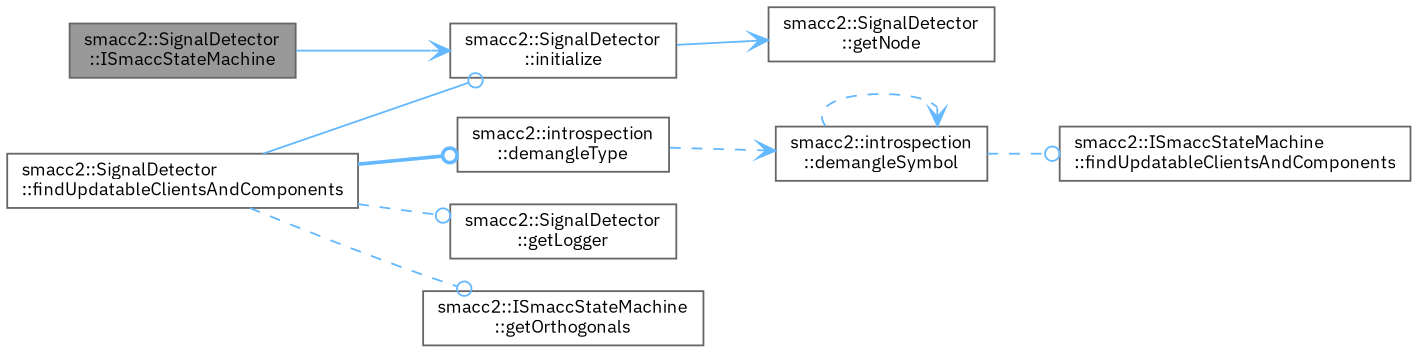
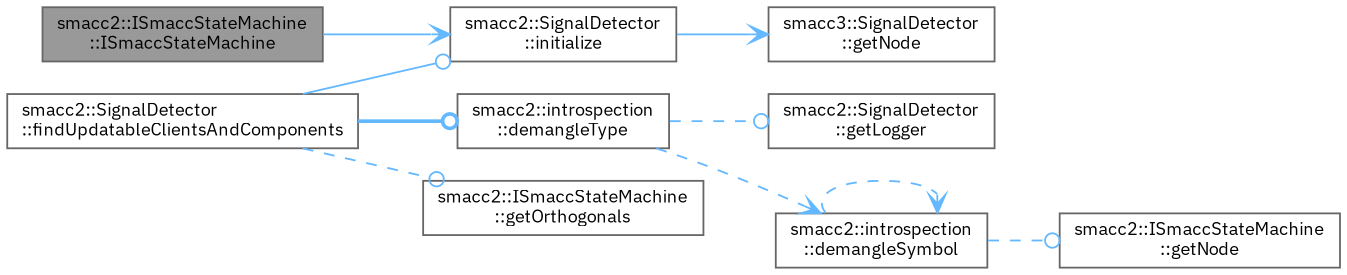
(882, 34) -> (882, 34)
(183, 51) -> (183, 34)
(1235, 154) -> (1200, 241)
(397, 209) -> (712, 121)
